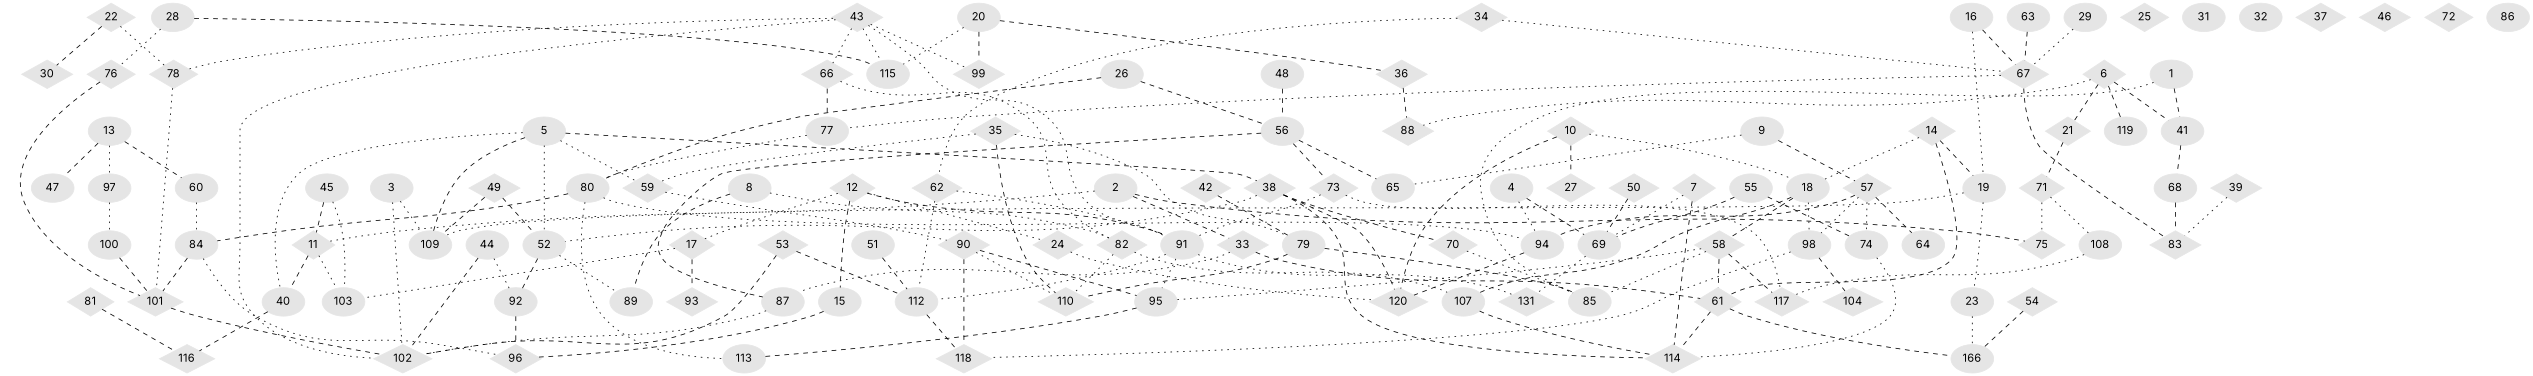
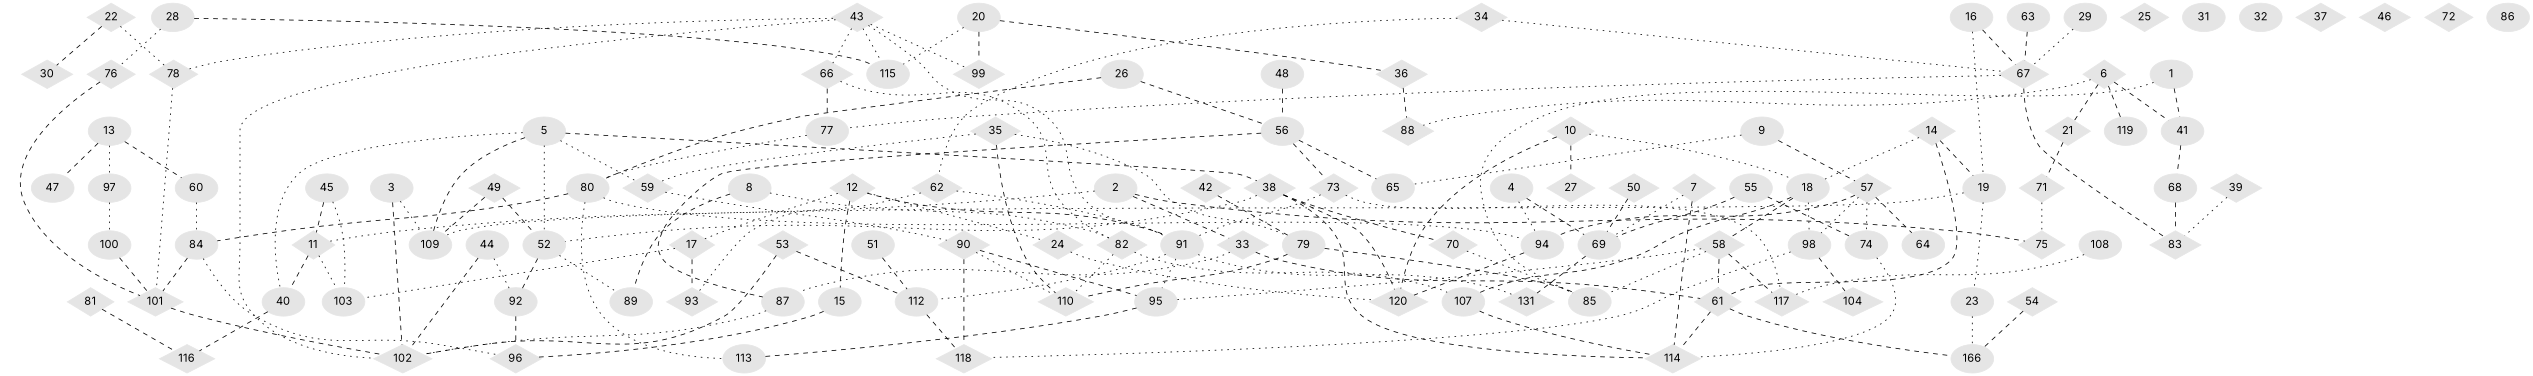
(2069, 215) -> none
(927, 244) -> (748, 233)
(397, 274) -> (397, 274)
(1561, 275) -> (1561, 275)
